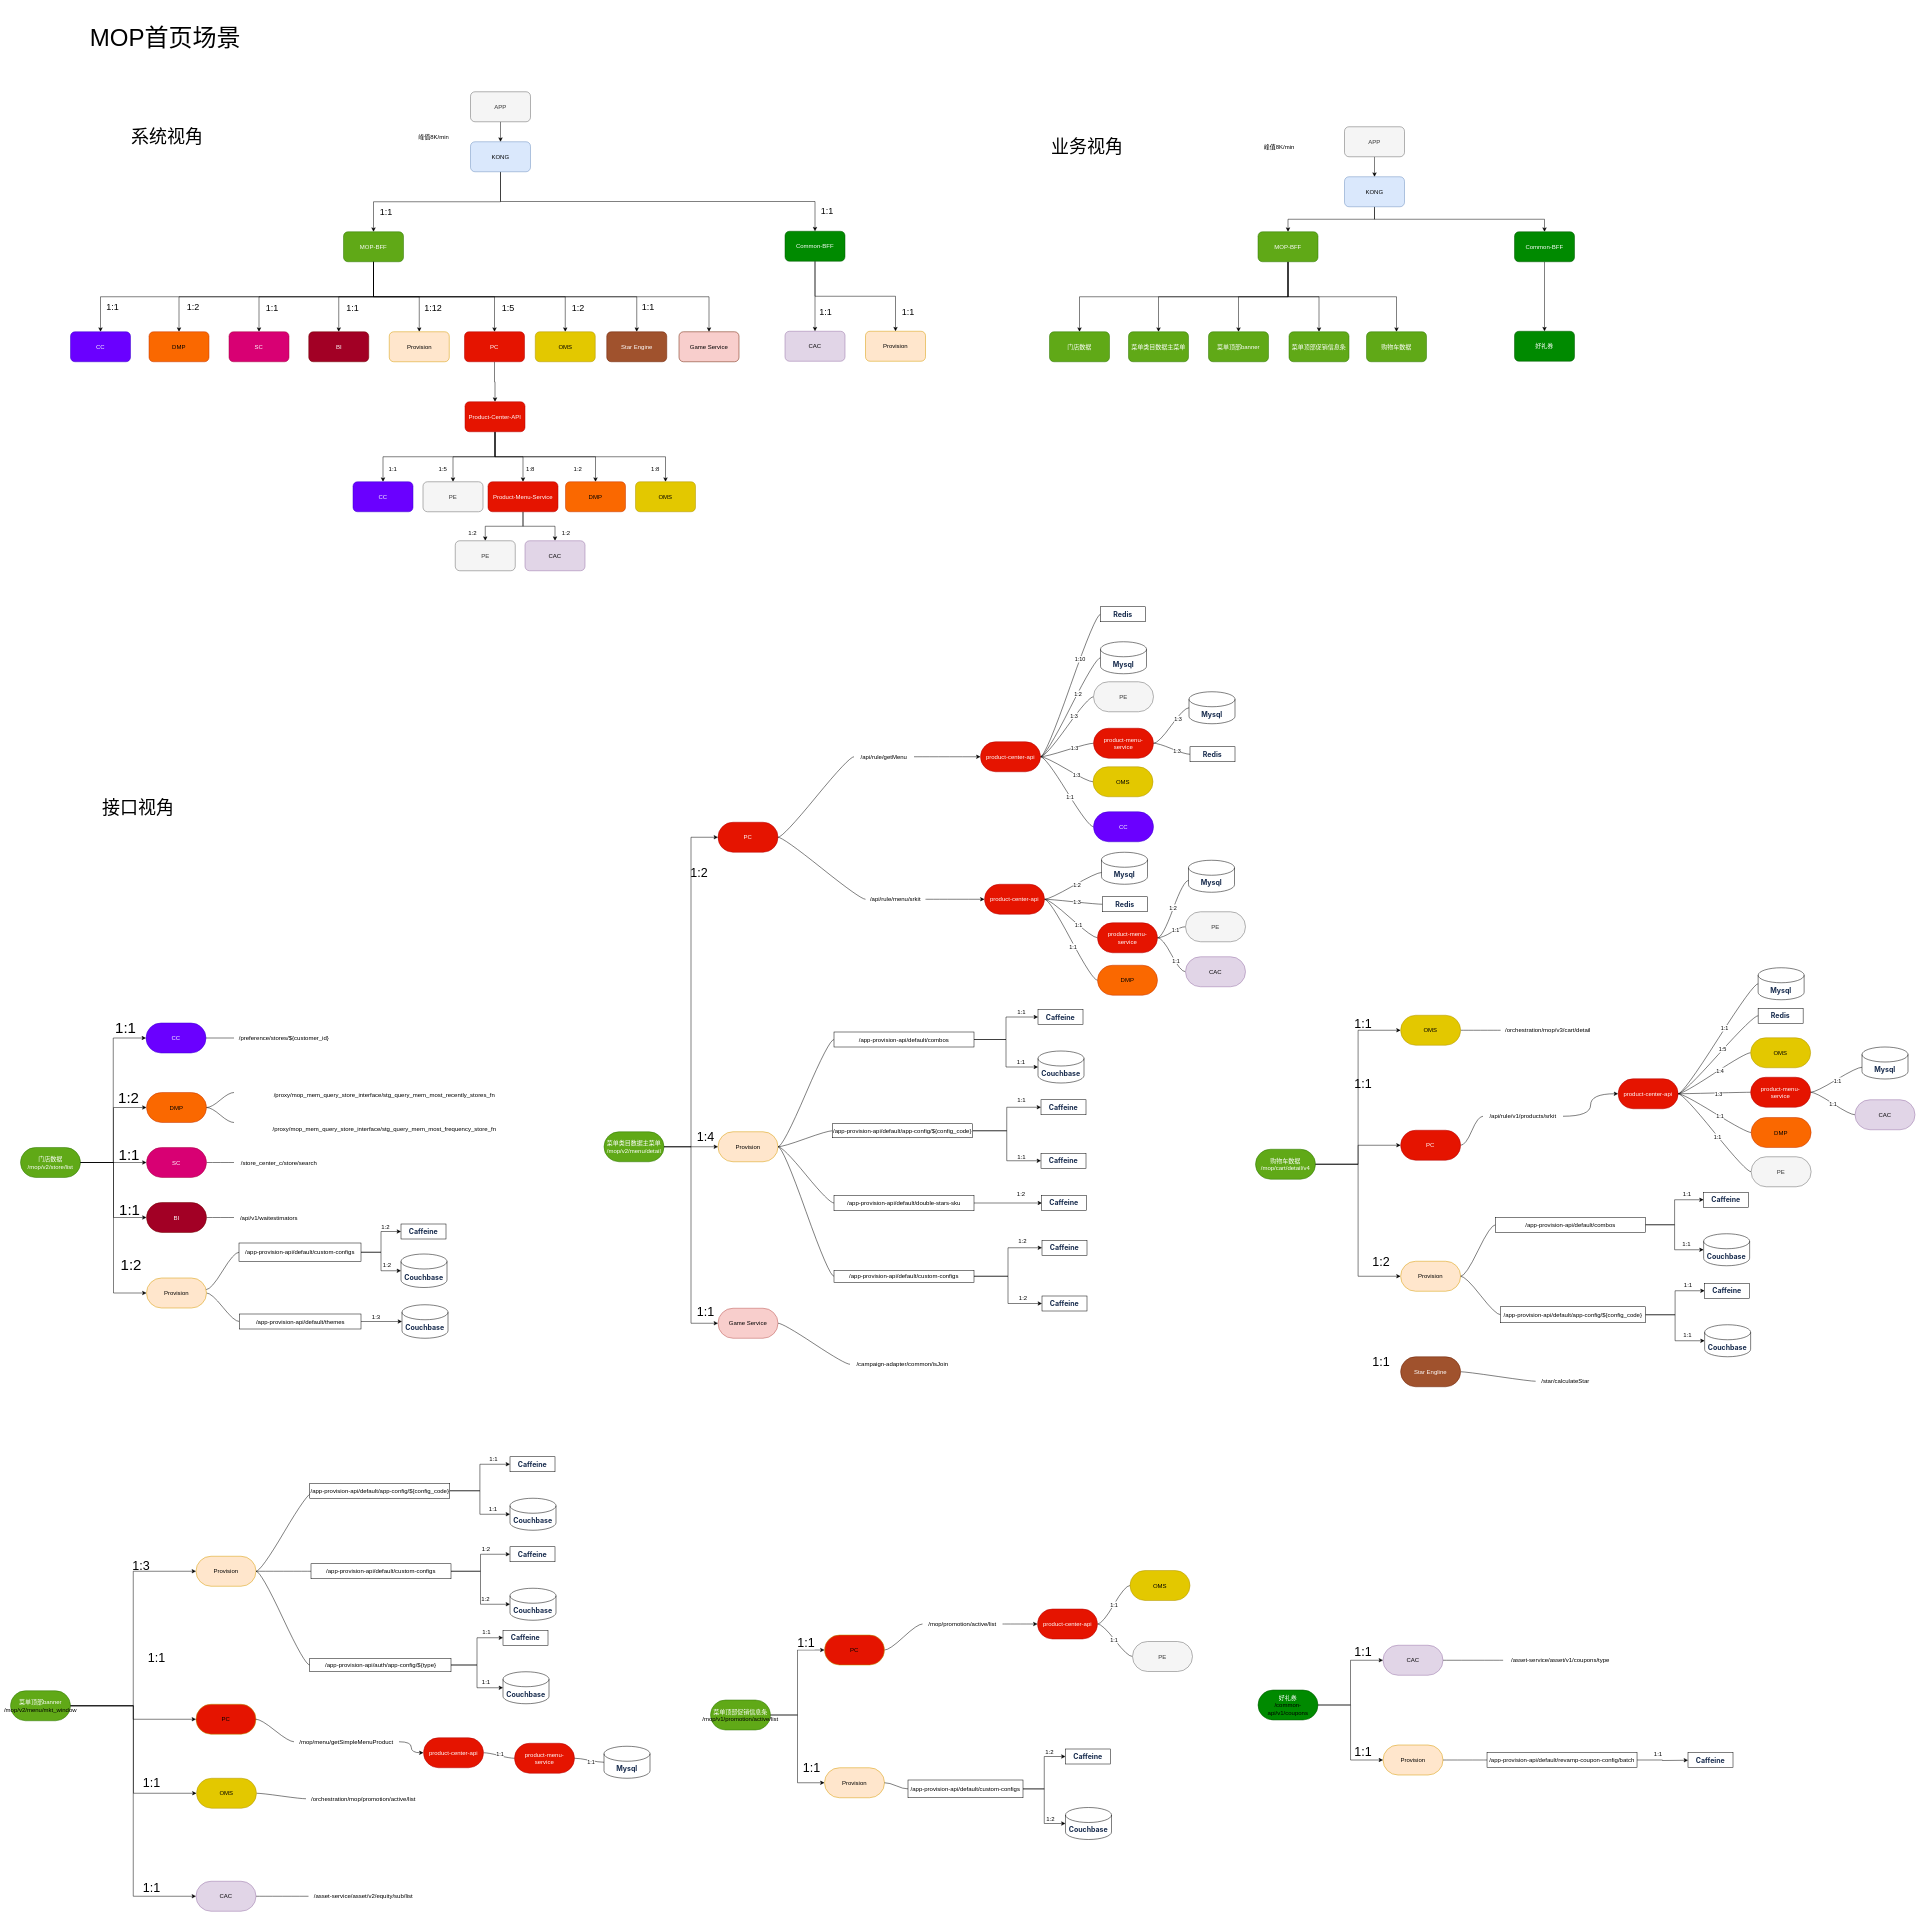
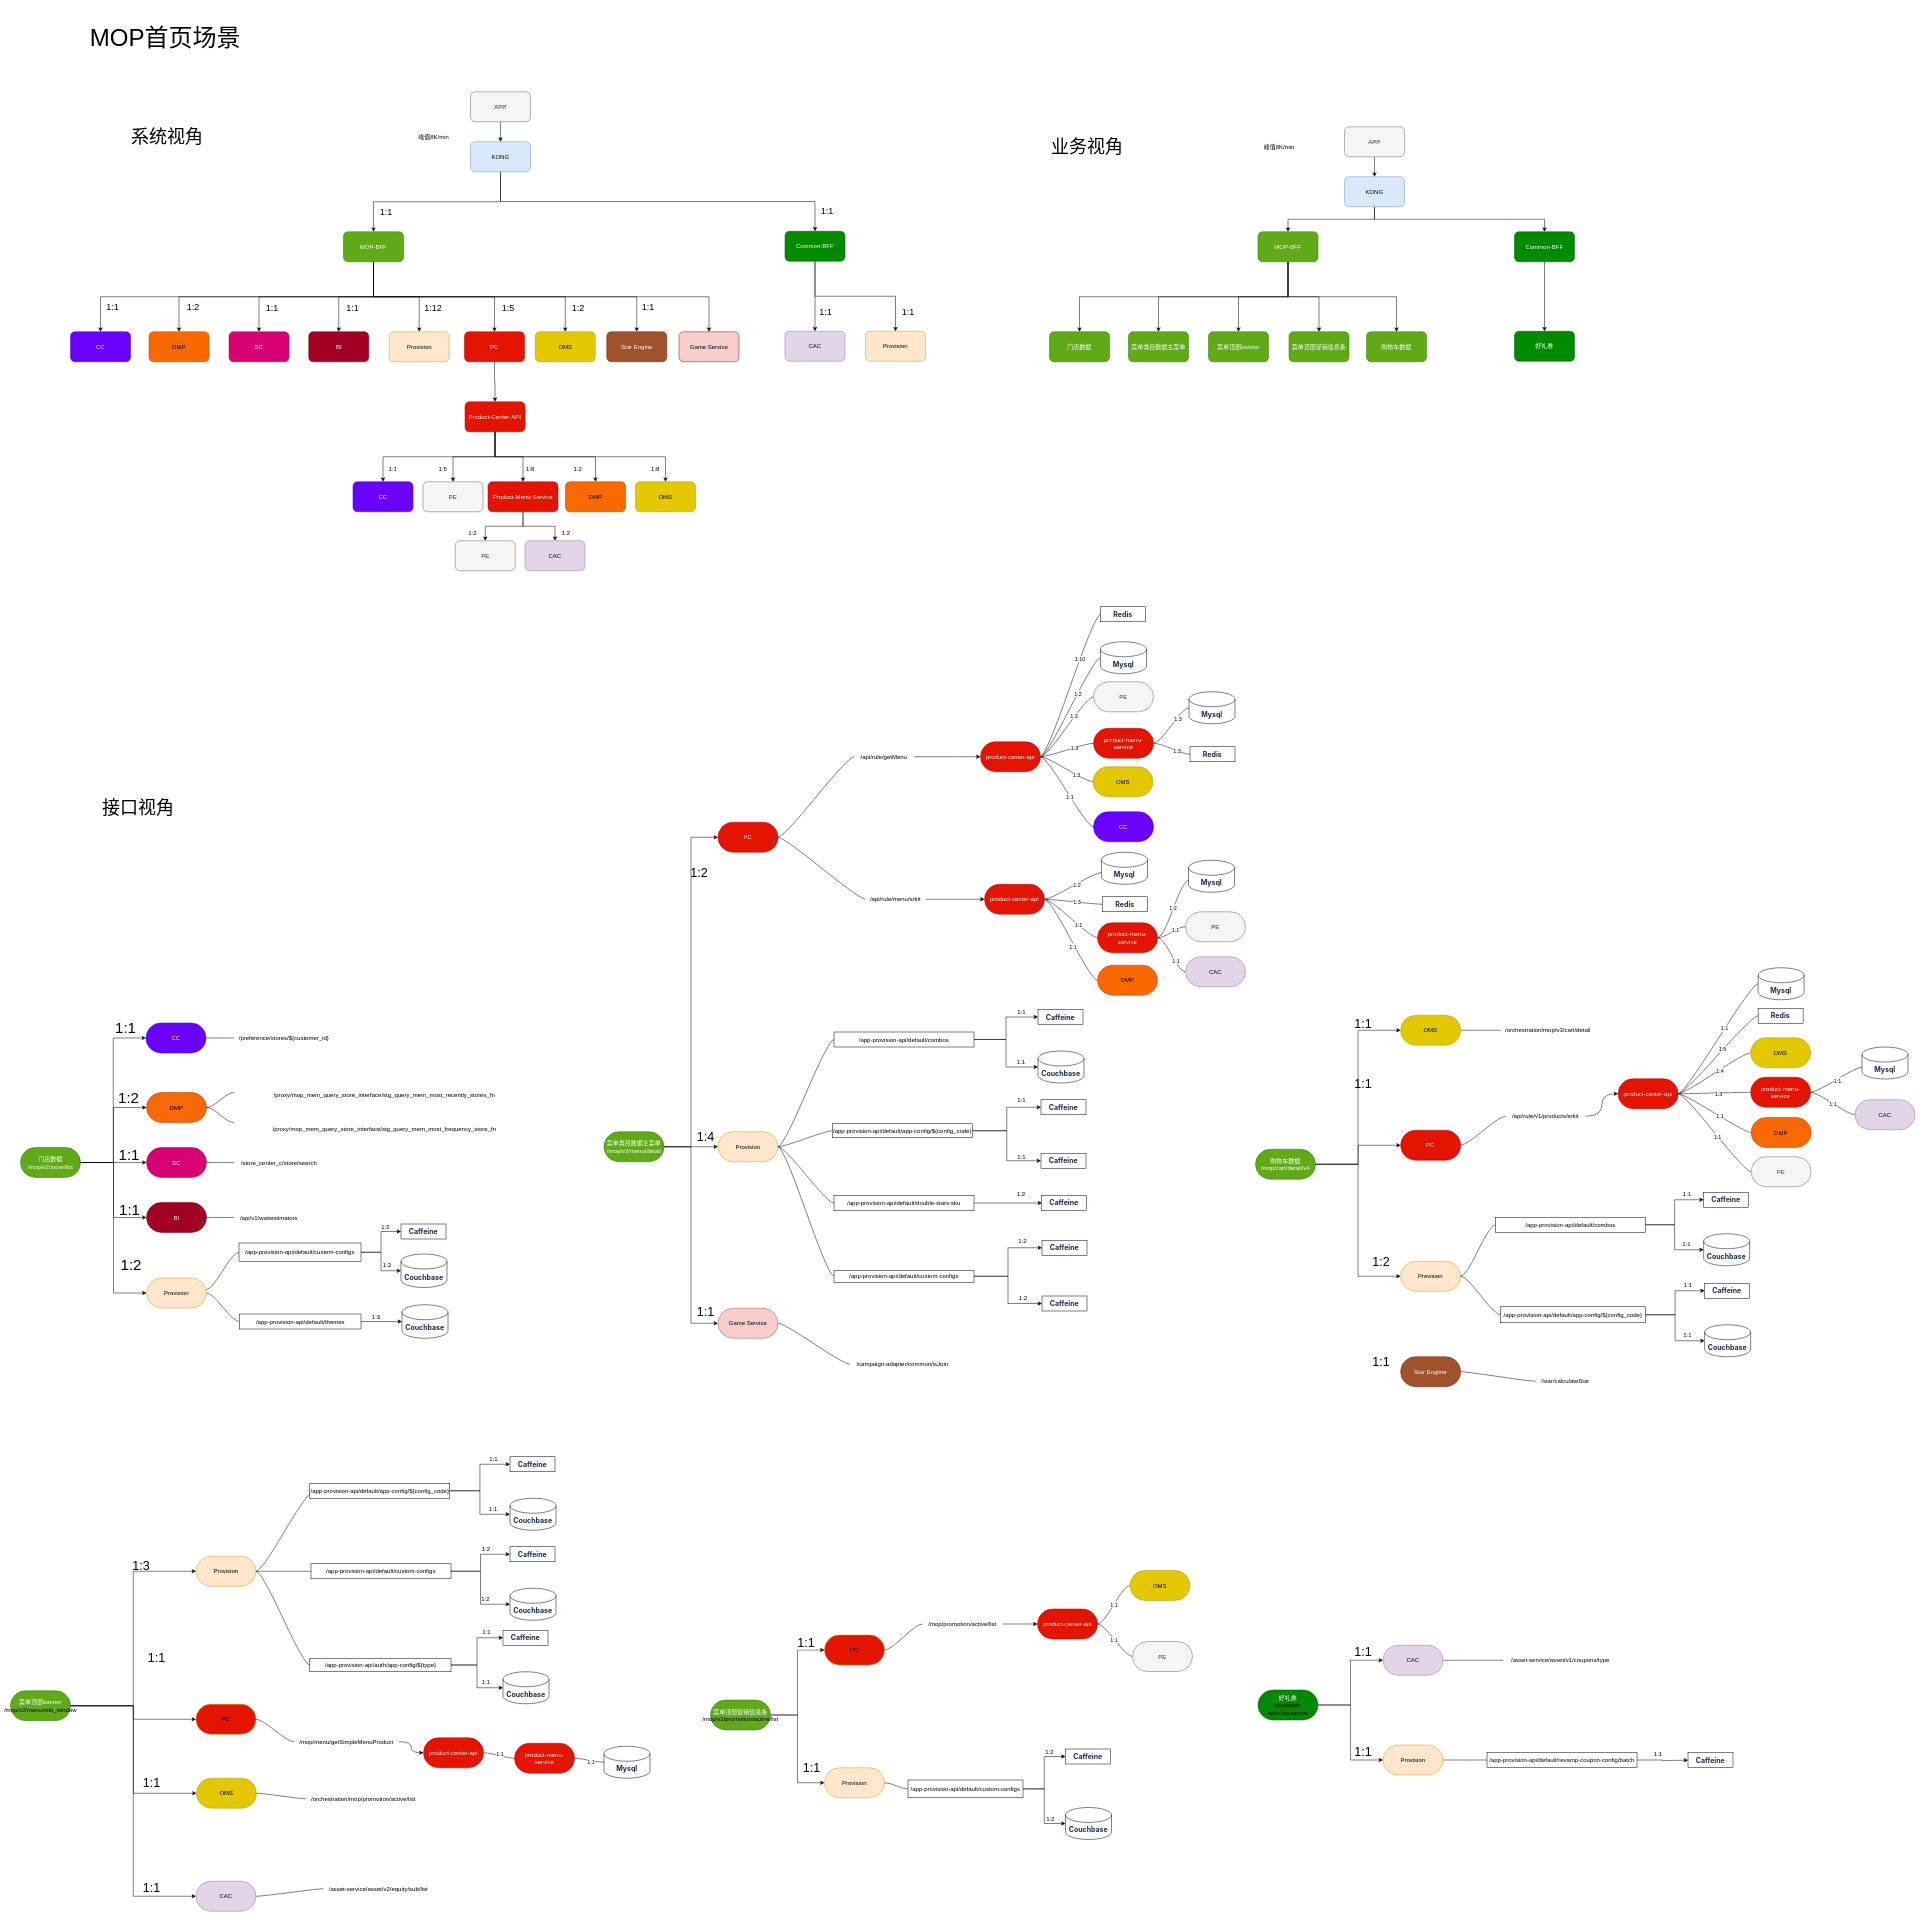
(1523, 1116) -> (1545, 1116)
(363, 1896) -> (378, 1889)
